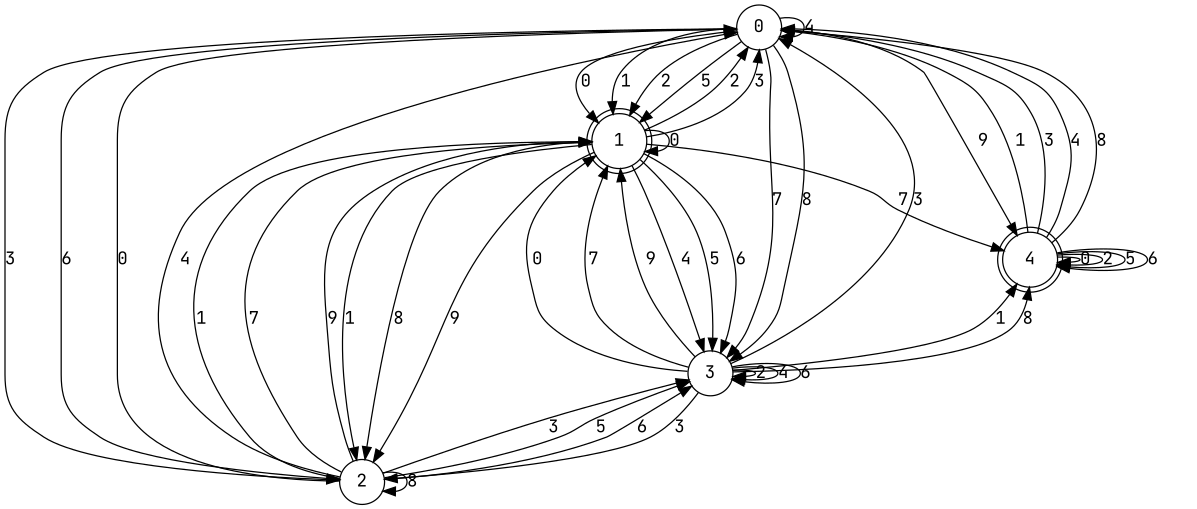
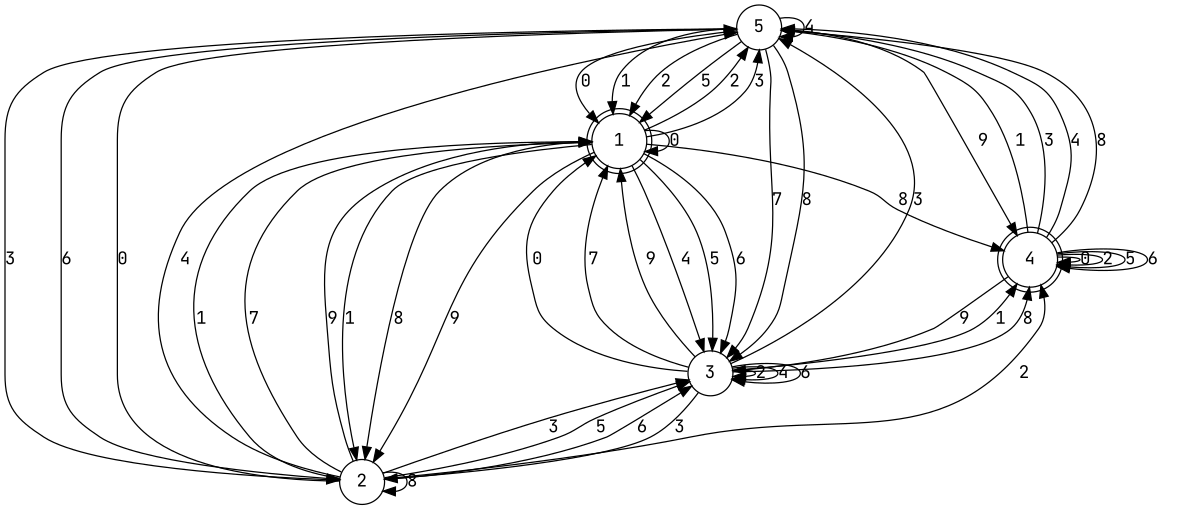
(759, 27) -> (759, 27)
(903, 200) -> (903, 200)
none -> (892, 343)
none -> (742, 429)
